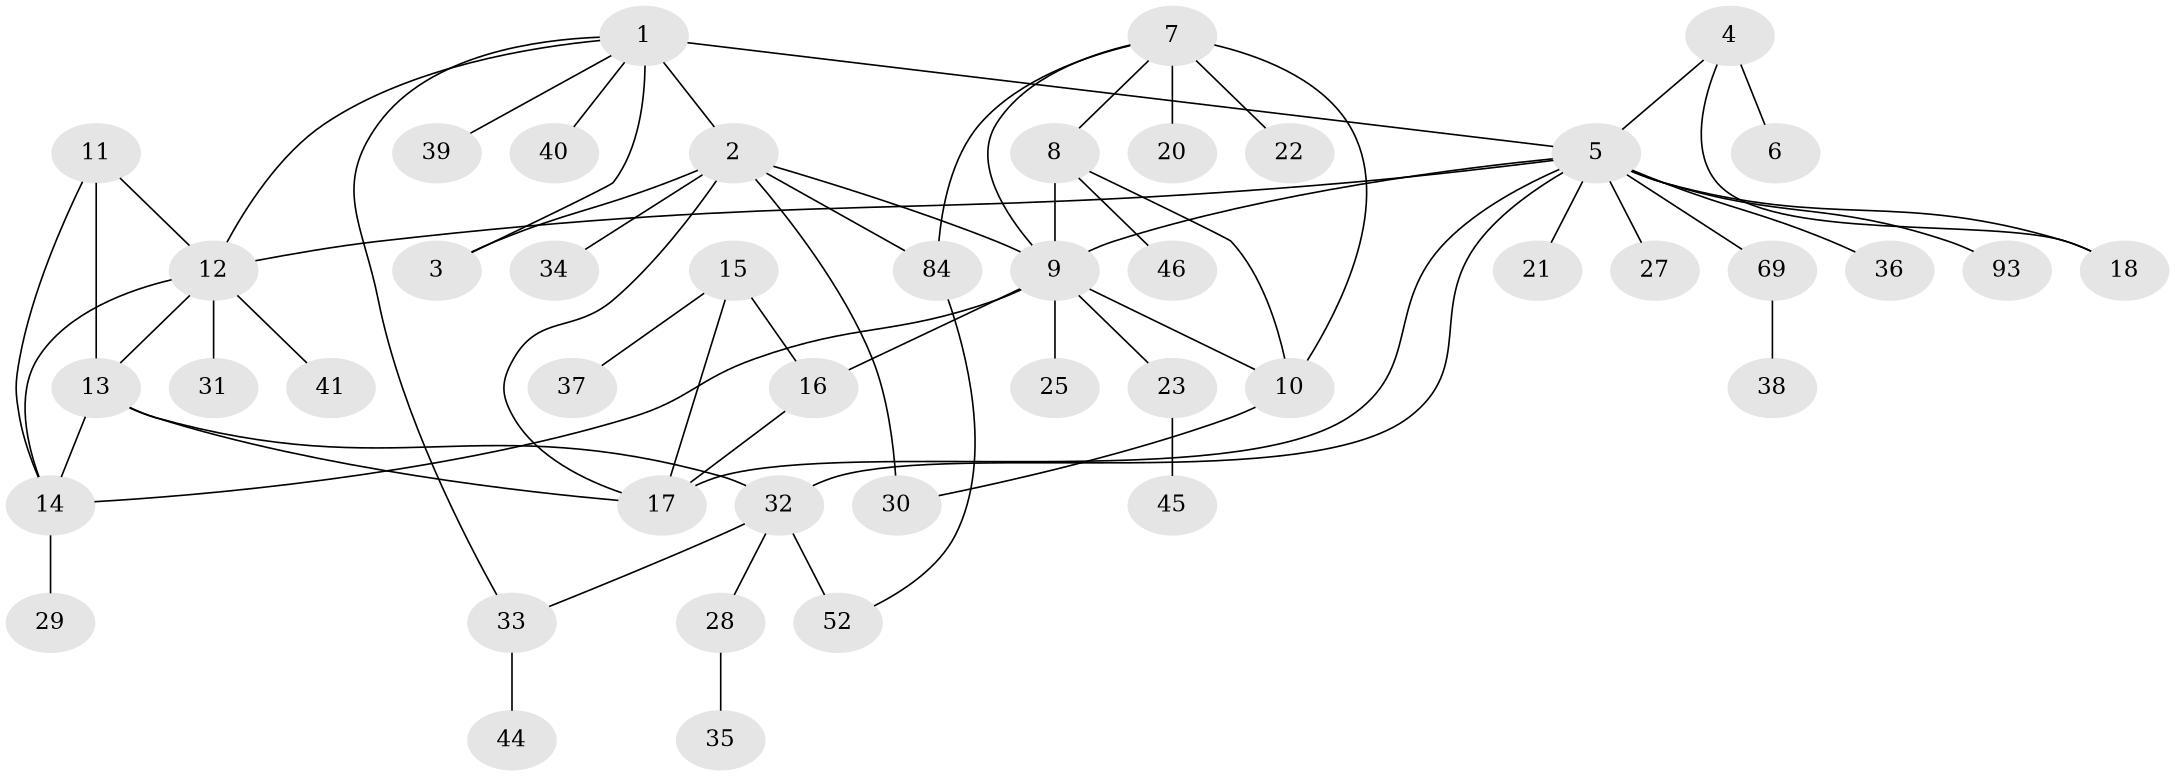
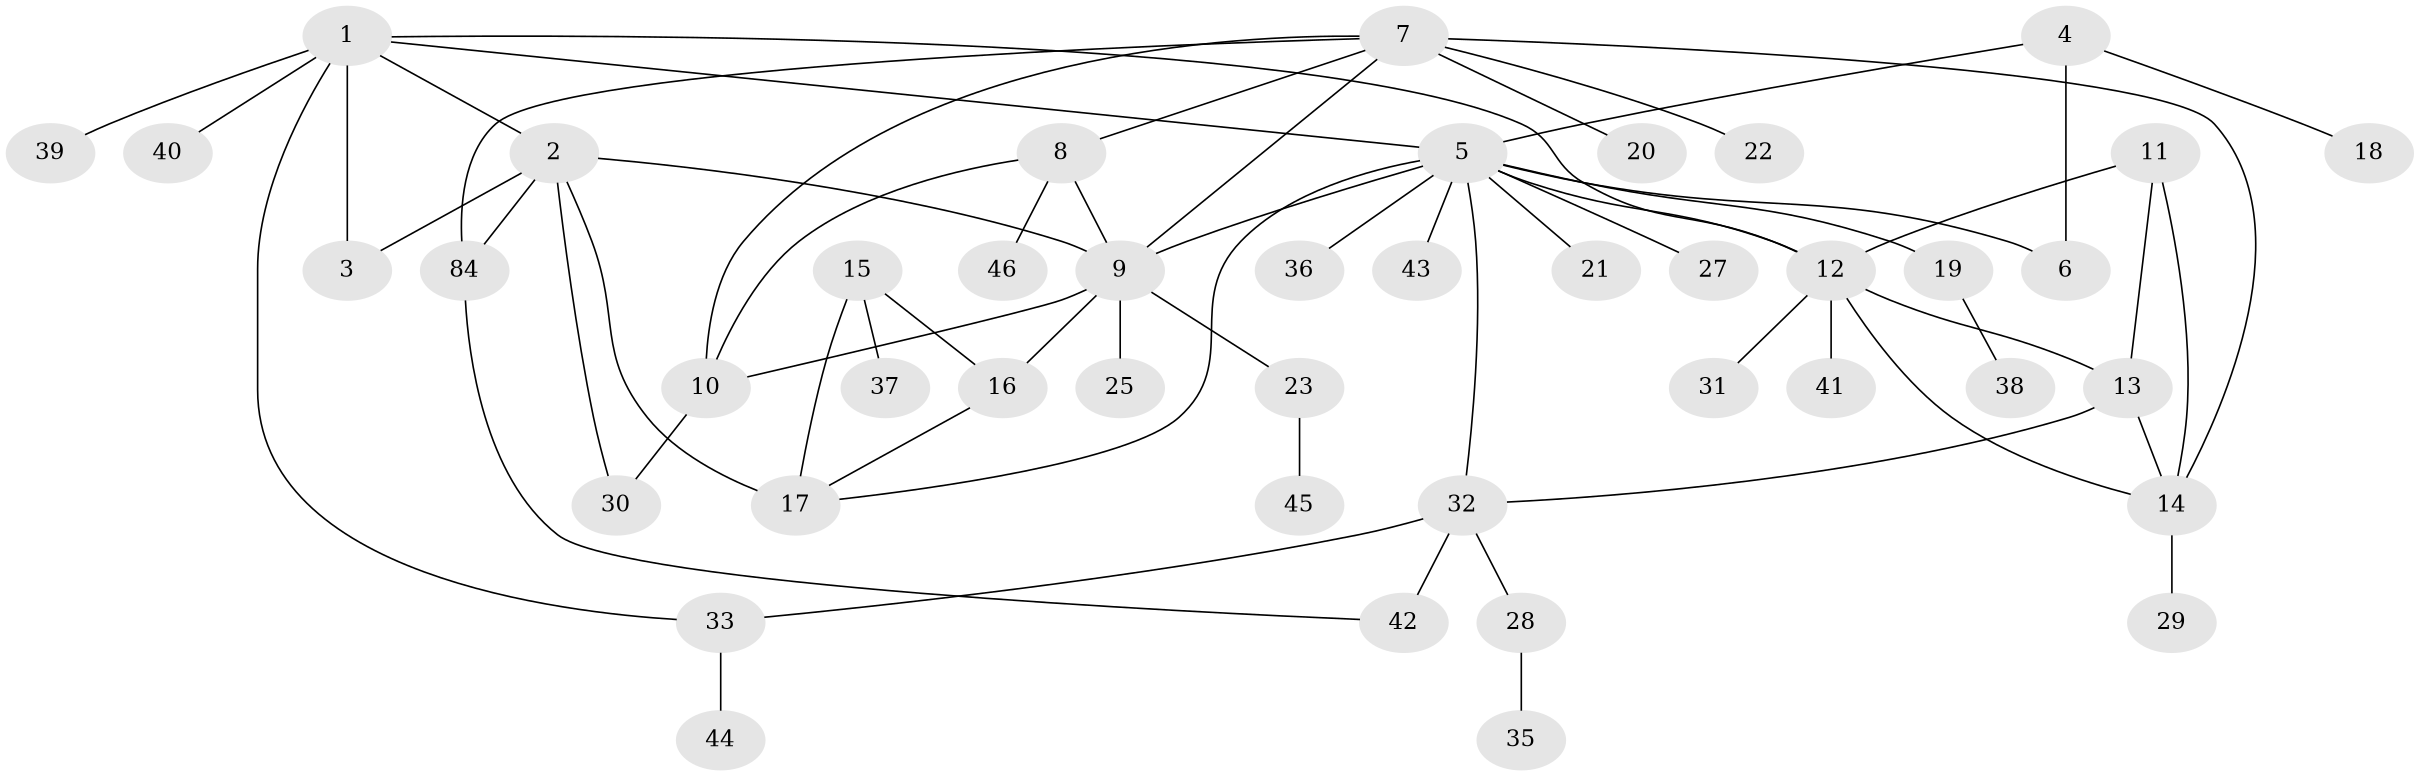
(1873, 211) -> (1796, 204)
(554, 271) -> none
(1772, 271) -> (1949, 271)
(2007, 271) -> (1417, 271)
(568, 435) -> (2022, 77)
(347, 464) -> none
(838, 623) -> (1404, 623)
